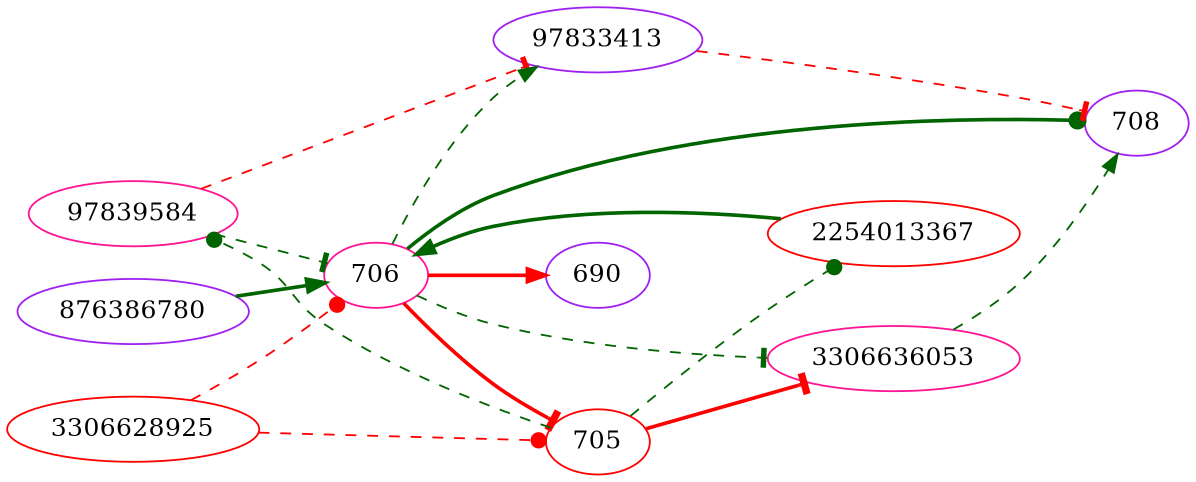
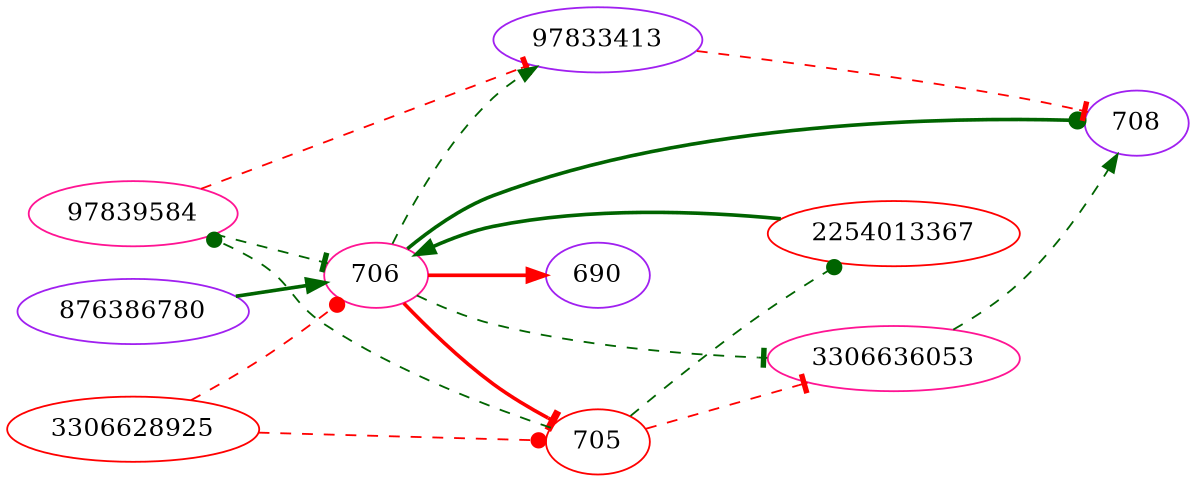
(722, 407) -> (722, 407)
